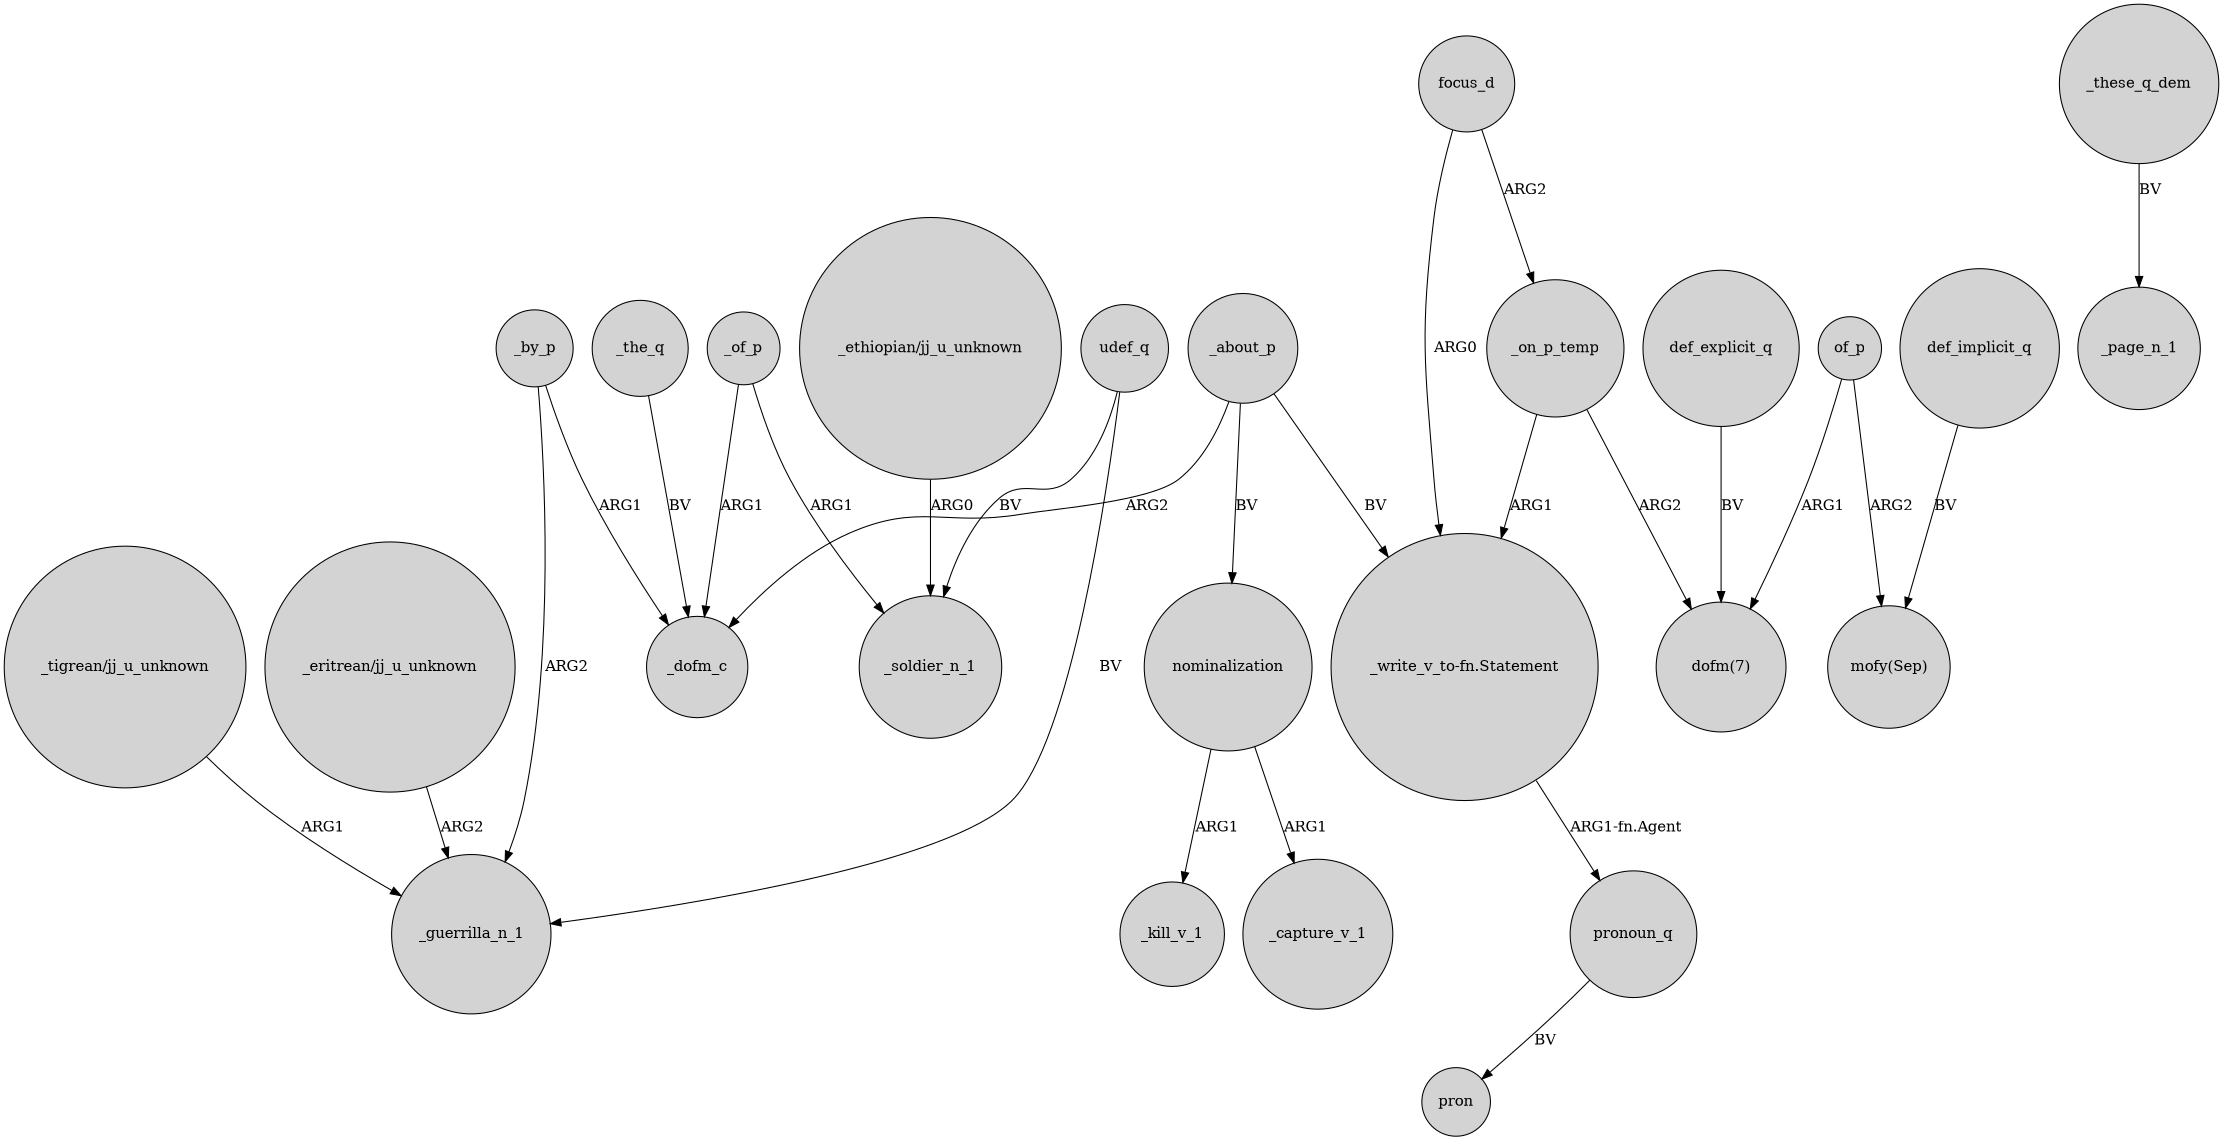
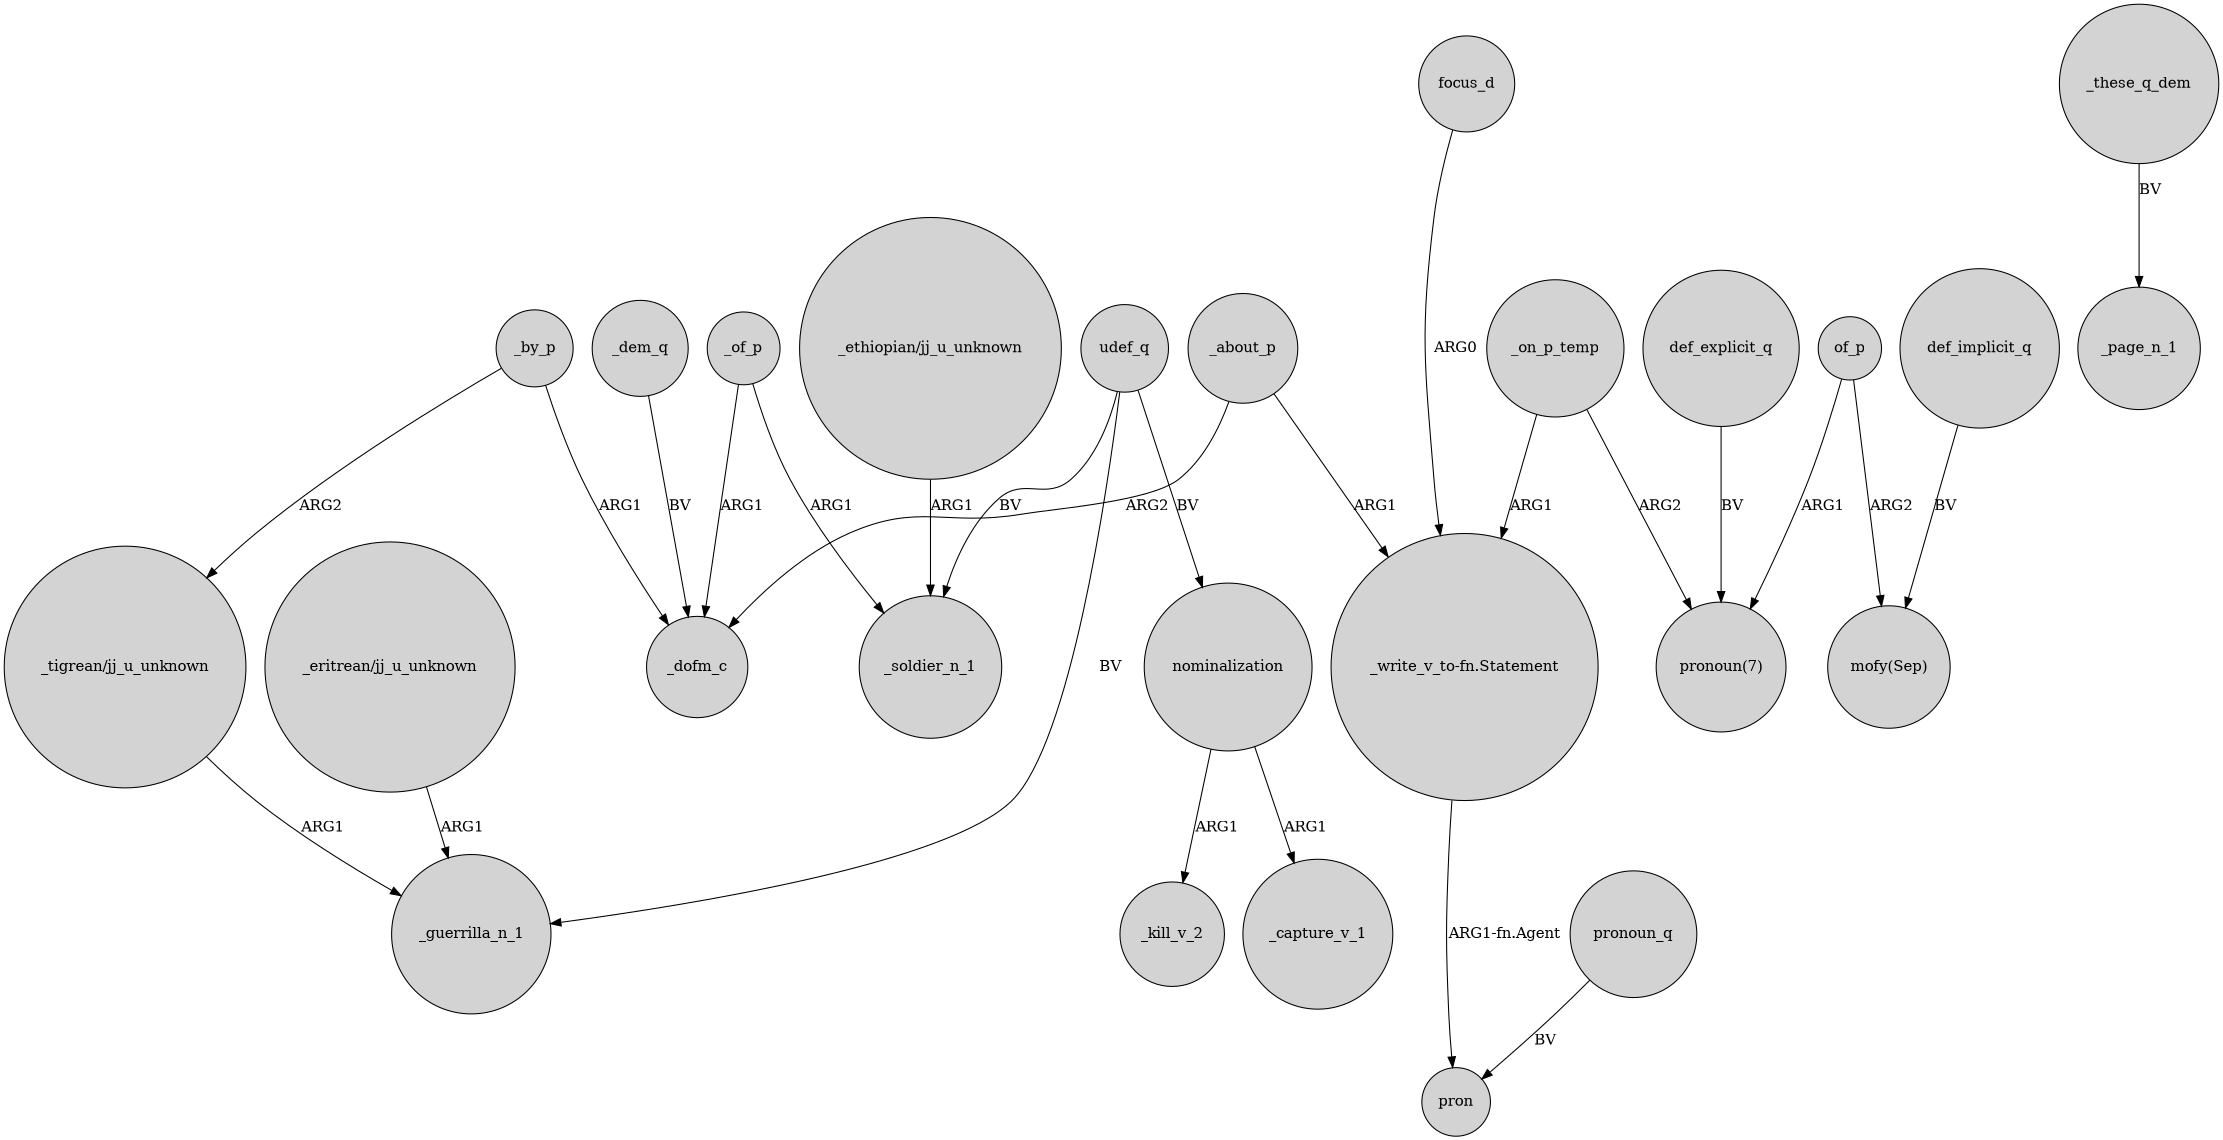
(1506, 201) -> none
(640, 348) -> (640, 348)
(1236, 488) -> (1166, 474)
(952, 506) -> (952, 506)
(1375, 506) -> (1375, 506)
(544, 621) -> (352, 462)
(1721, 667) -> (1721, 667)
(1565, 826) -> (1447, 929)
(462, 828) -> (462, 828)
(1172, 934) -> (1172, 934)
